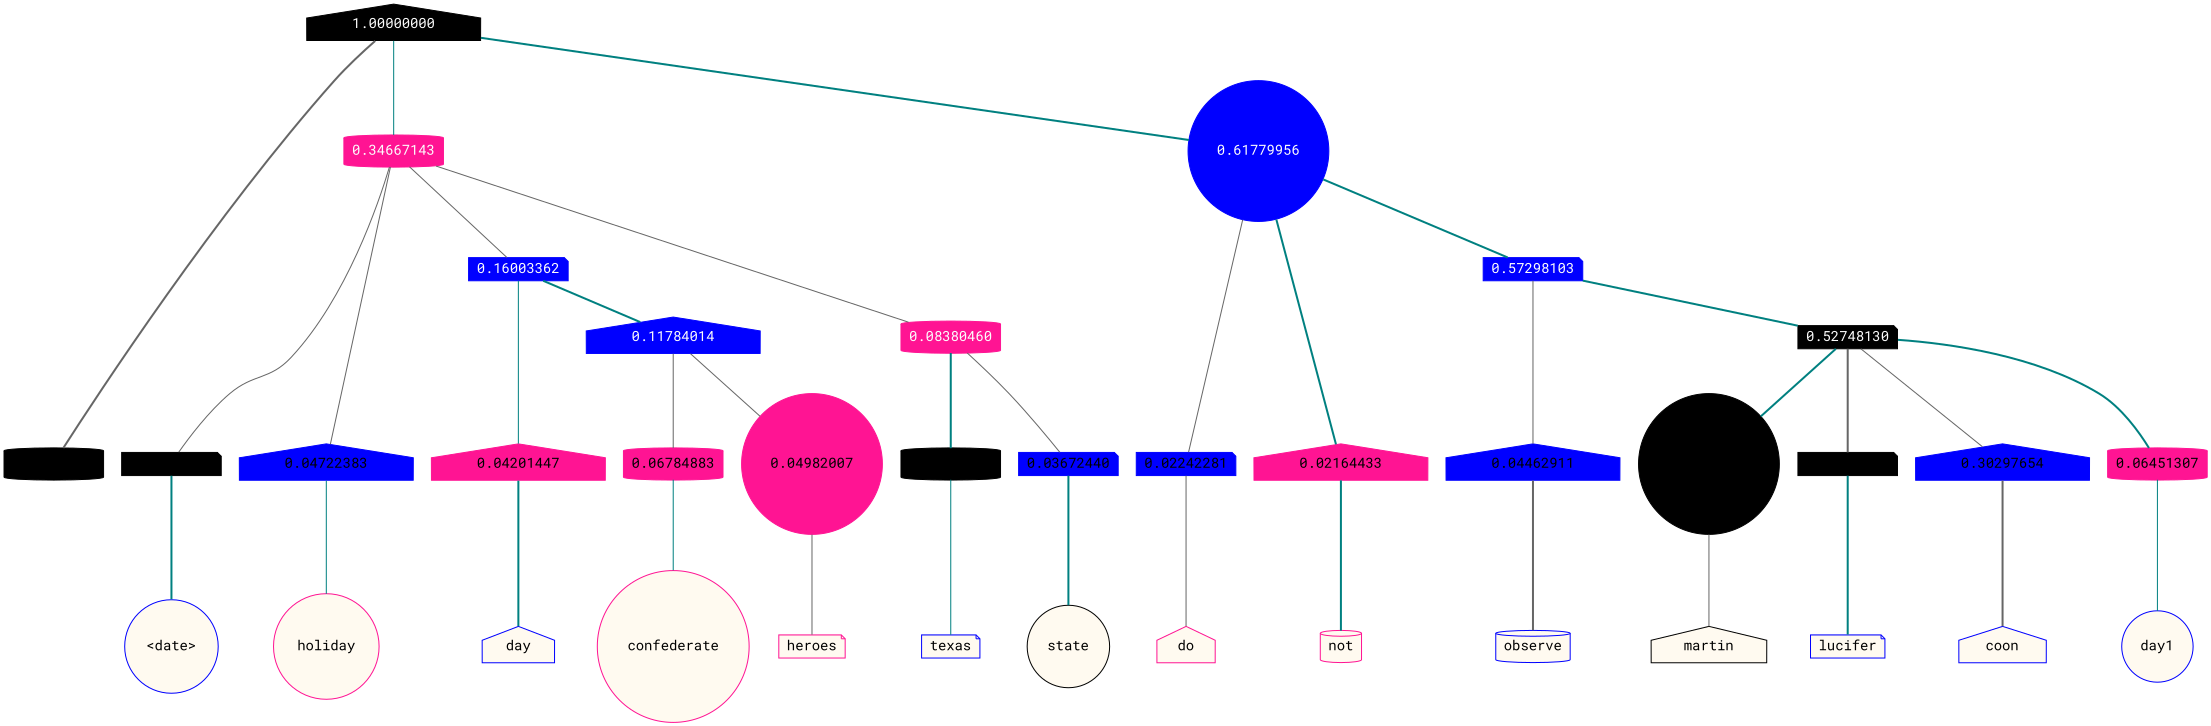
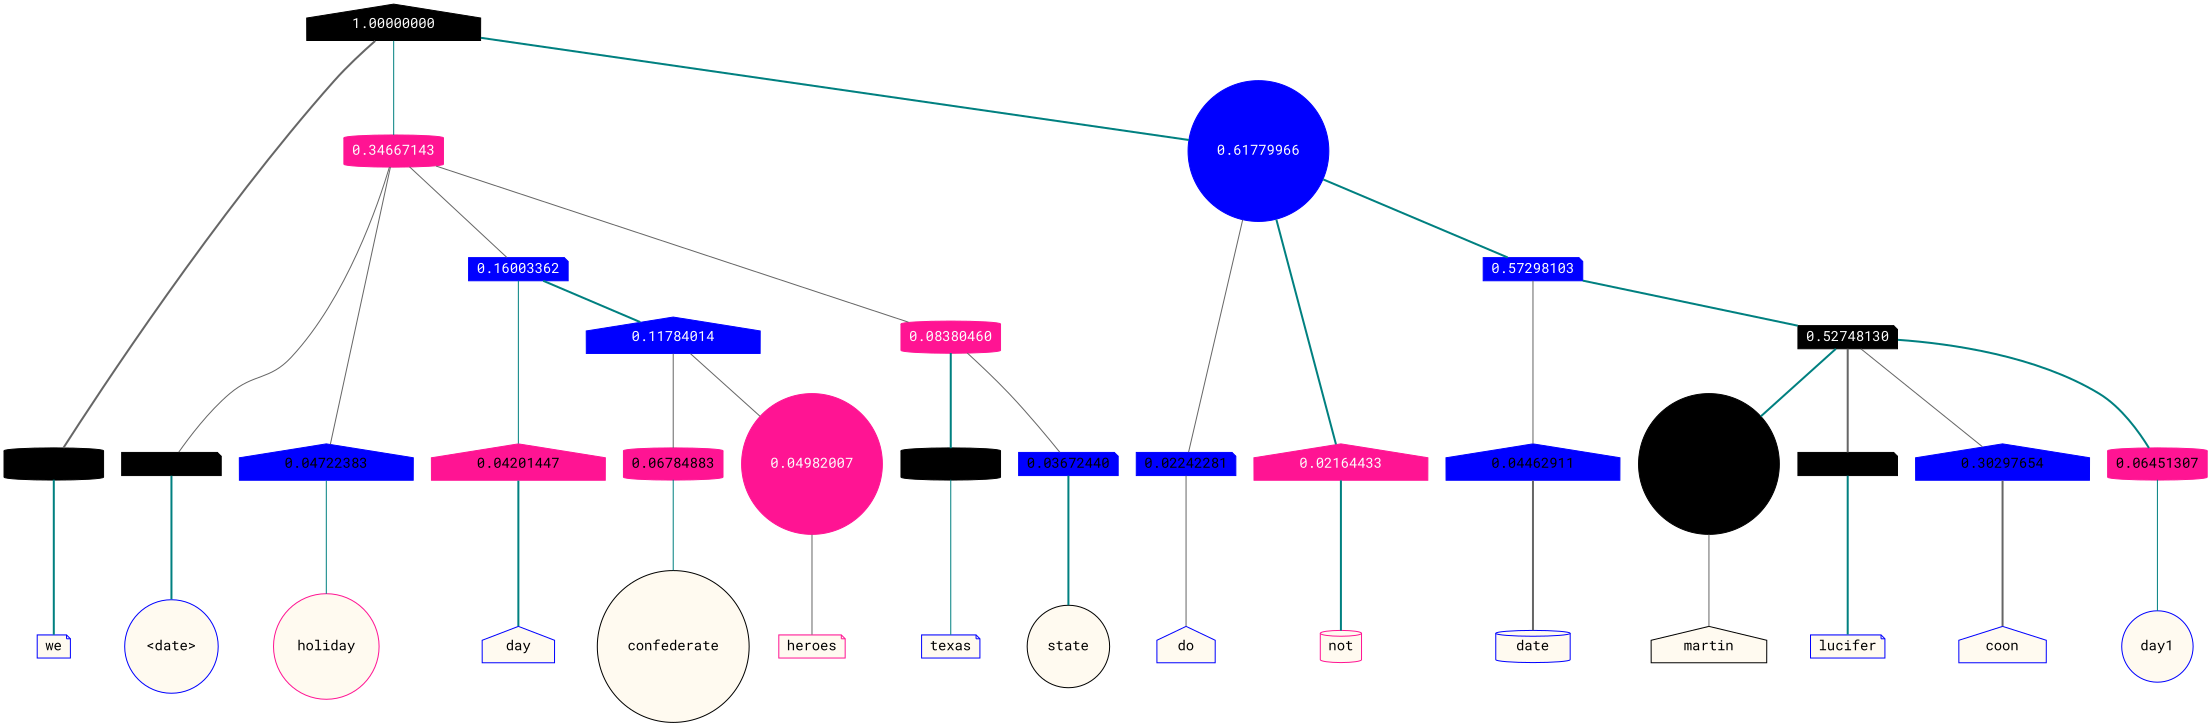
(1258, 151) -> (1258, 151)
(812, 464) -> (812, 464)
(1341, 464) -> (1341, 464)
none -> (54, 646)
(673, 646) -> (673, 646)
(1186, 646) -> (1186, 646)
(1533, 646) -> (1533, 646)
